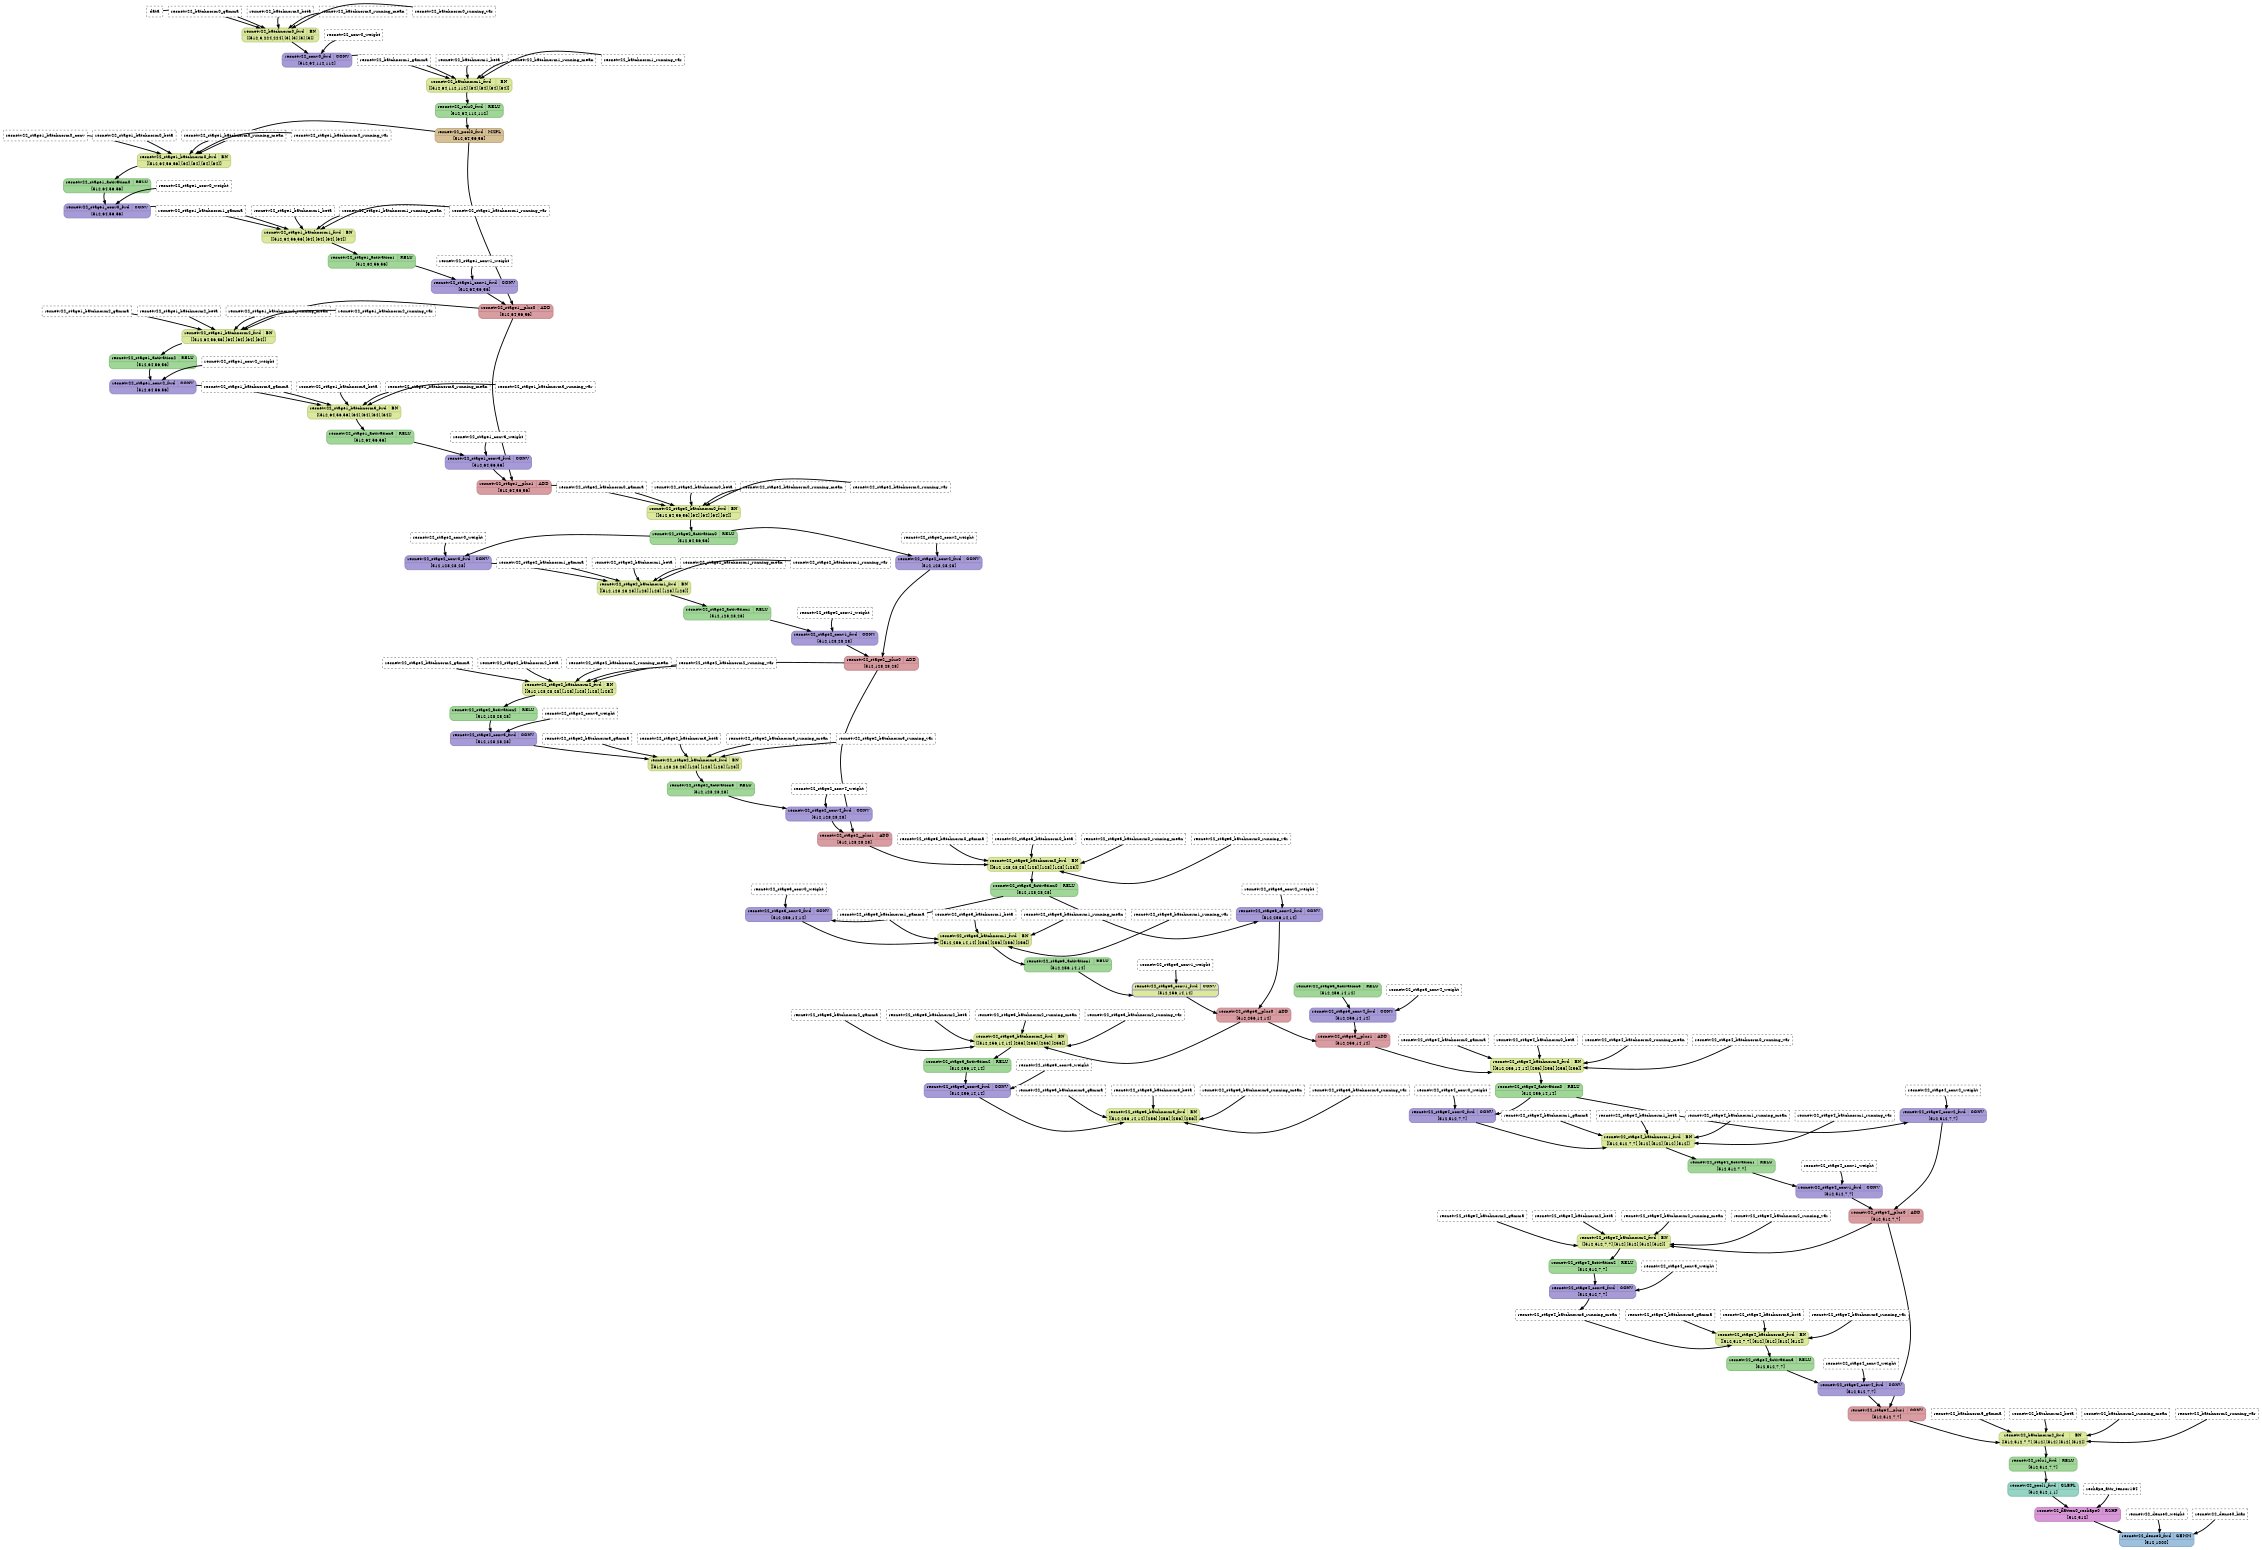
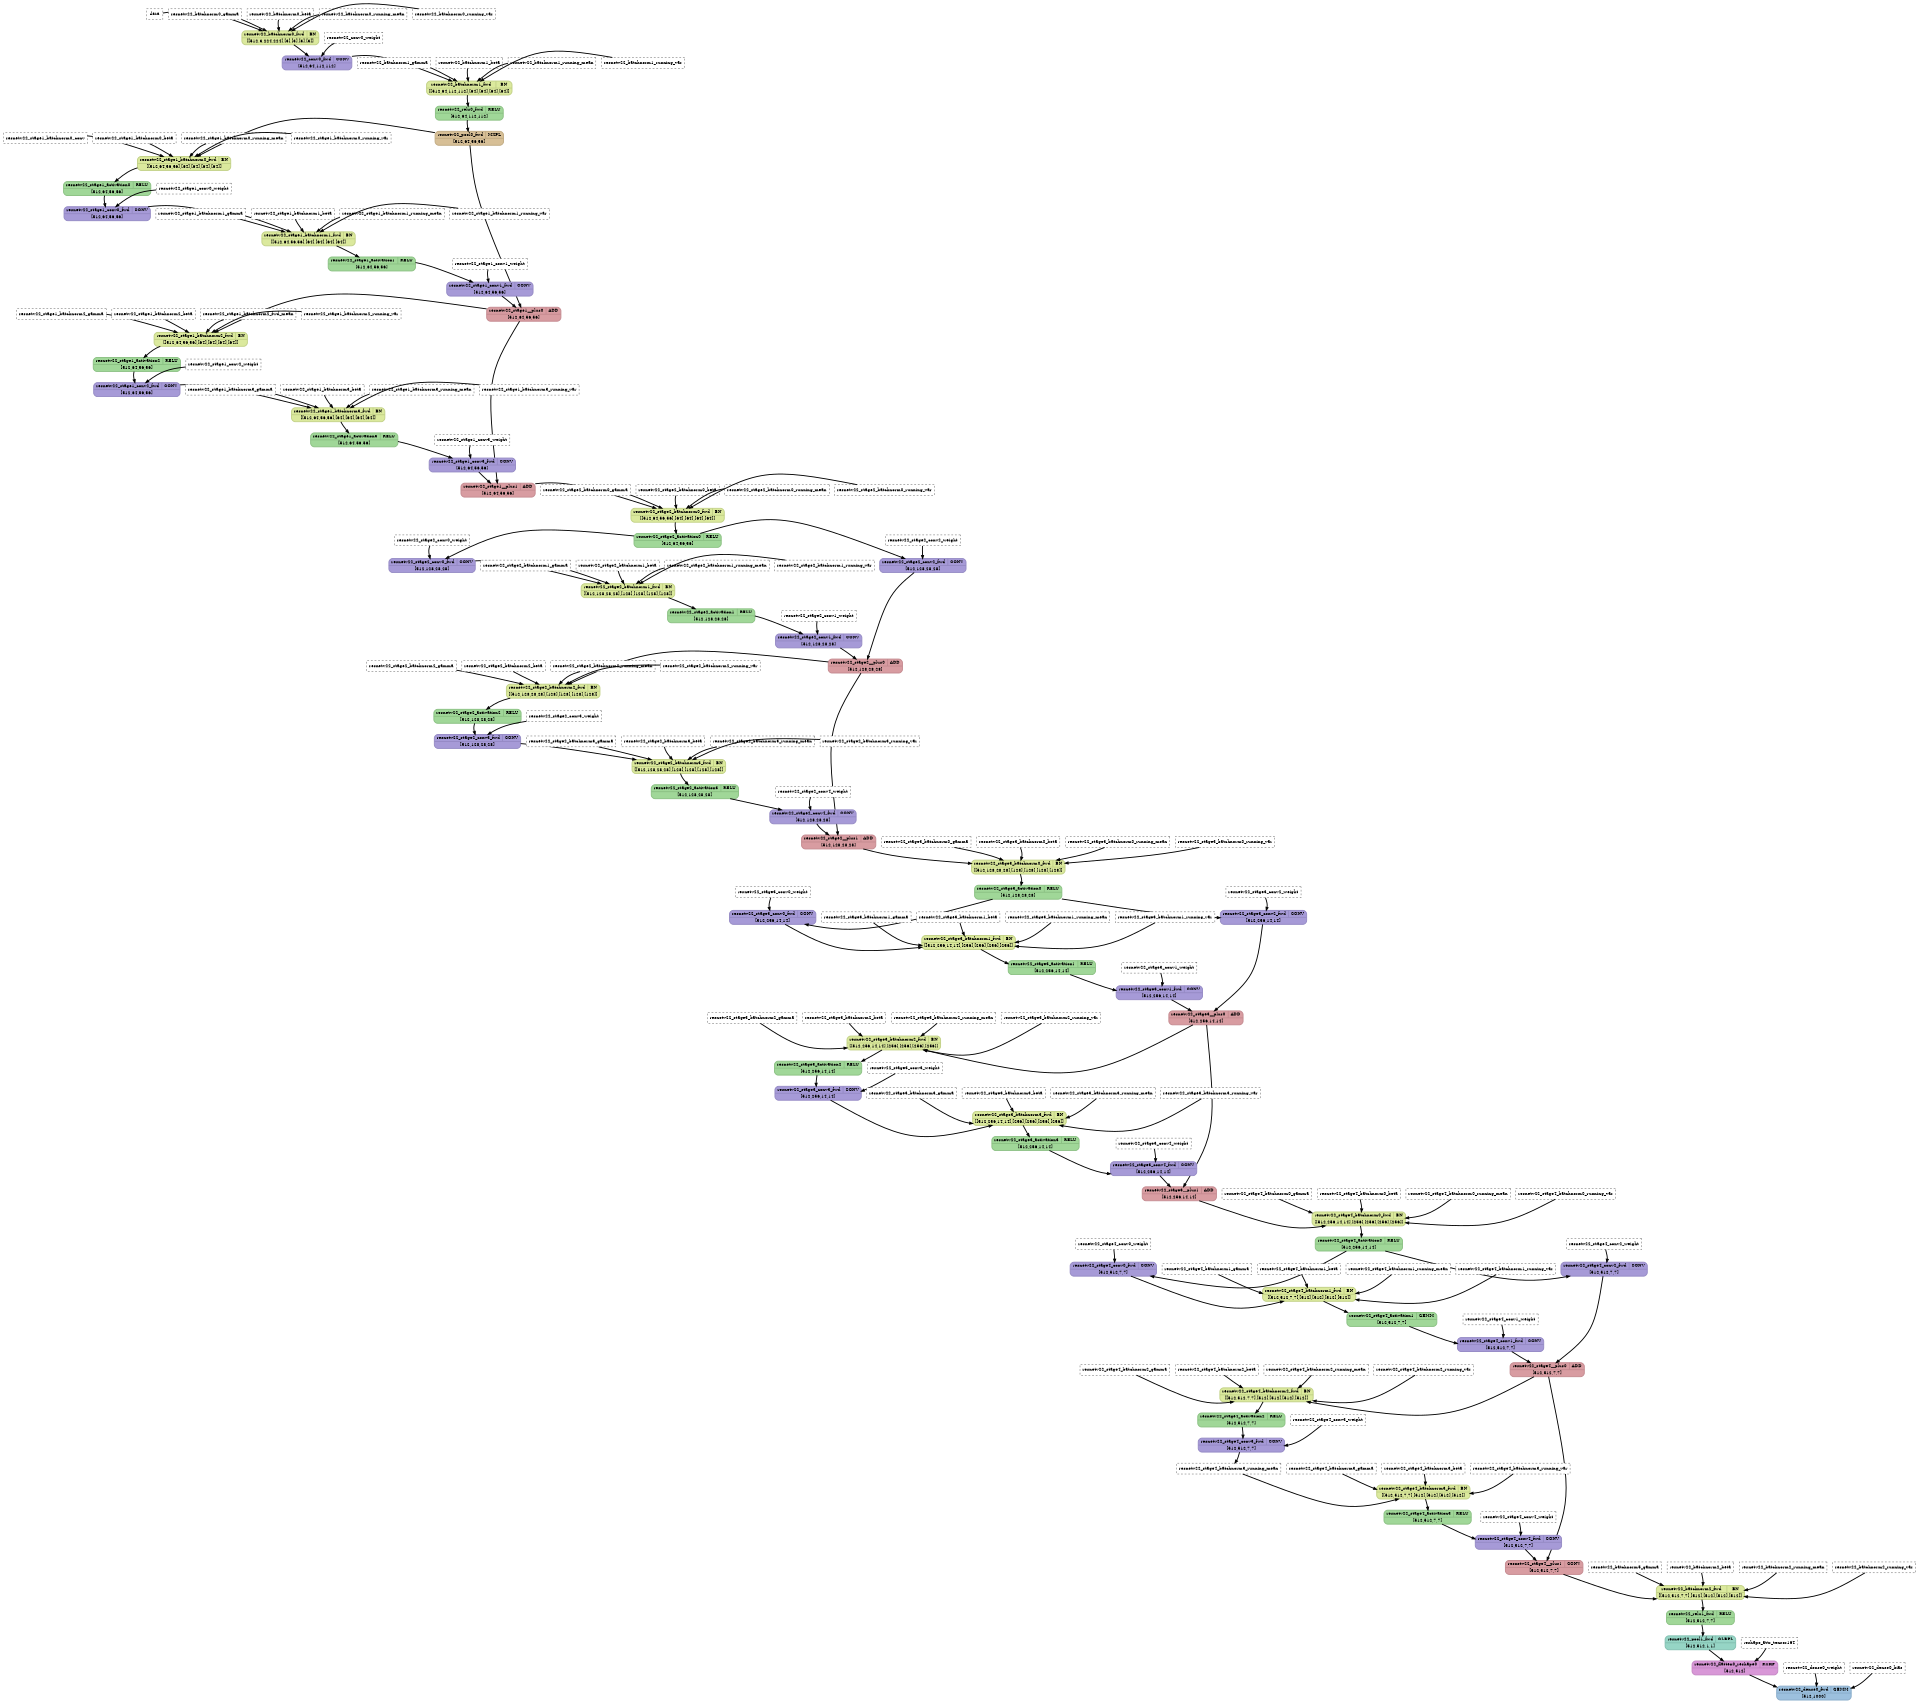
(278, 311) -> (248, 314)
(1175, 990) -> (1159, 993)
none -> (1025, 1130)
(1766, 1162) -> (1427, 1316)
